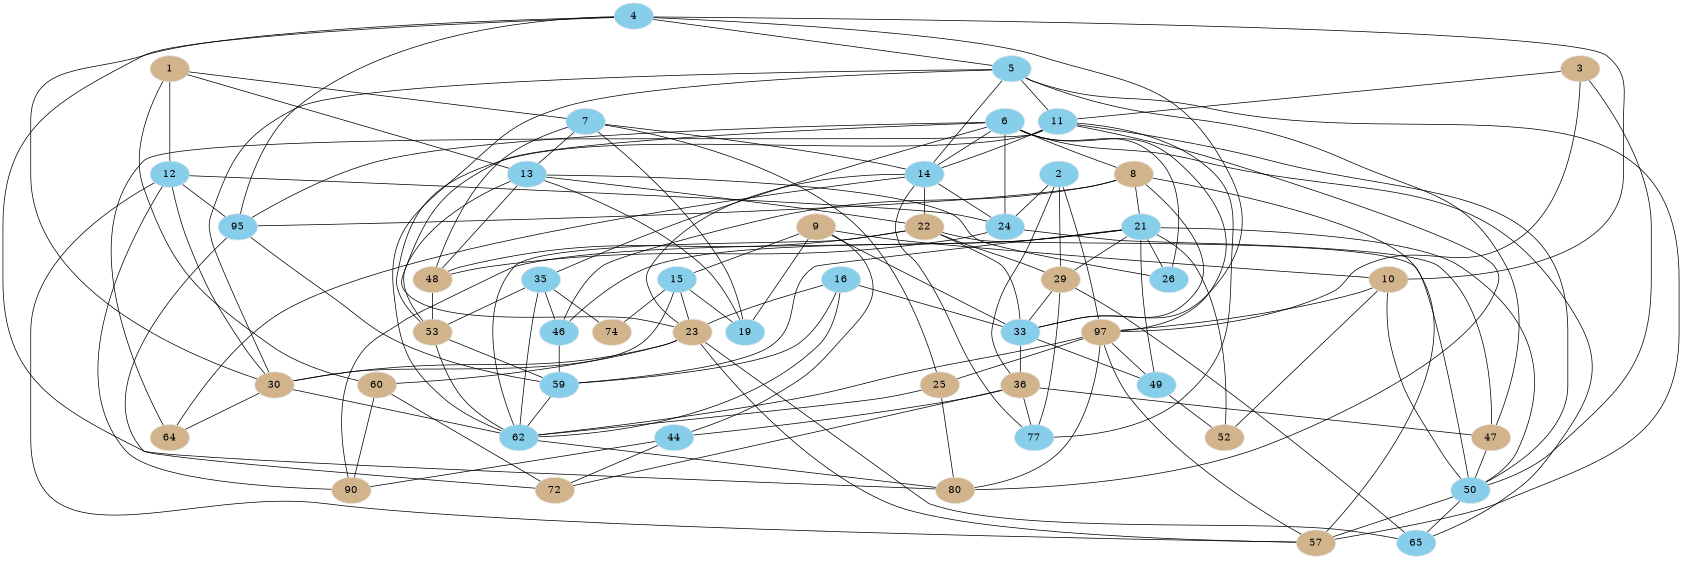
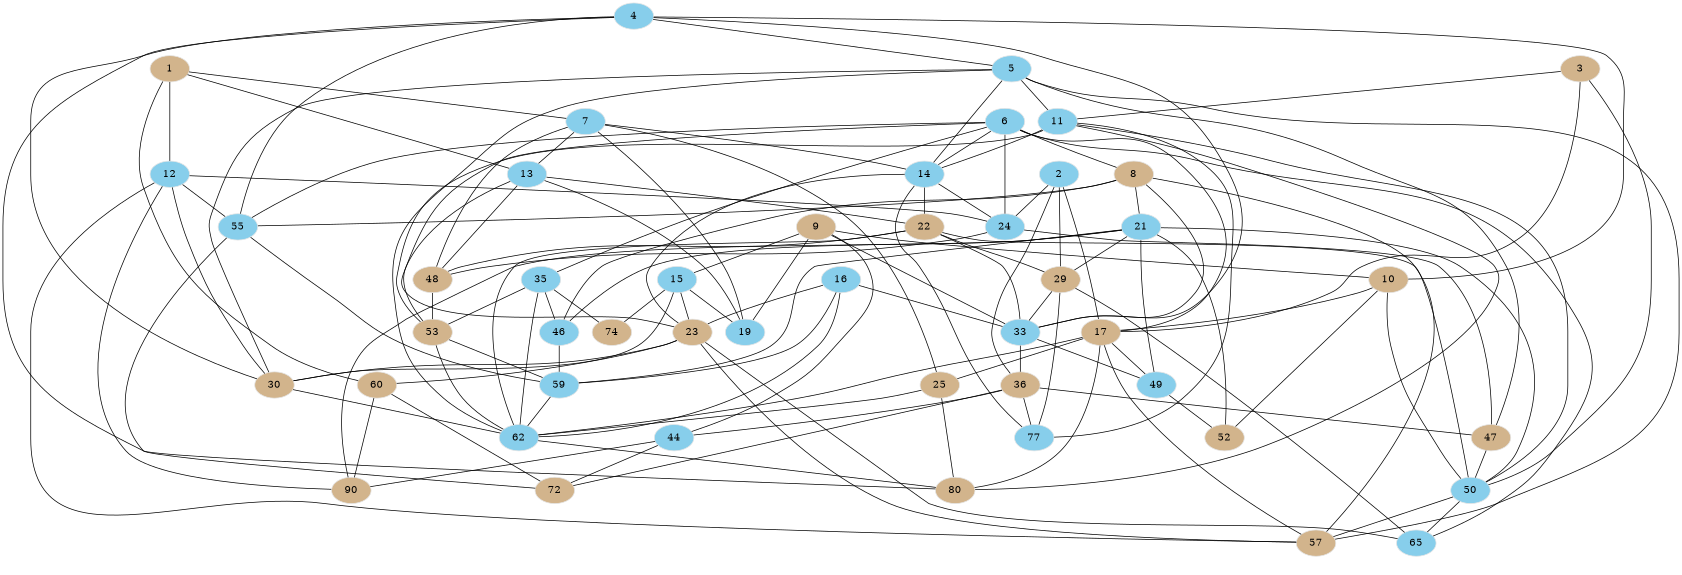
(238, 227) -> (238, 227)
(1169, 280) -> none
(1101, 332) -> (1101, 332)
(170, 438) -> none
